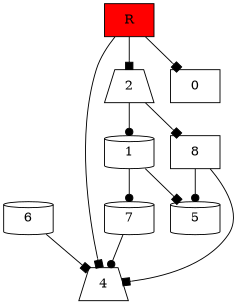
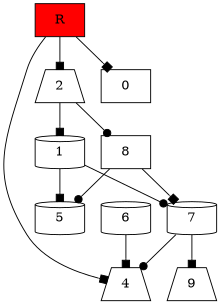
(129, 116) -> (60, 115)
(159, 116) -> (90, 117)
(216, 248) -> (156, 182)
none -> (192, 284)
